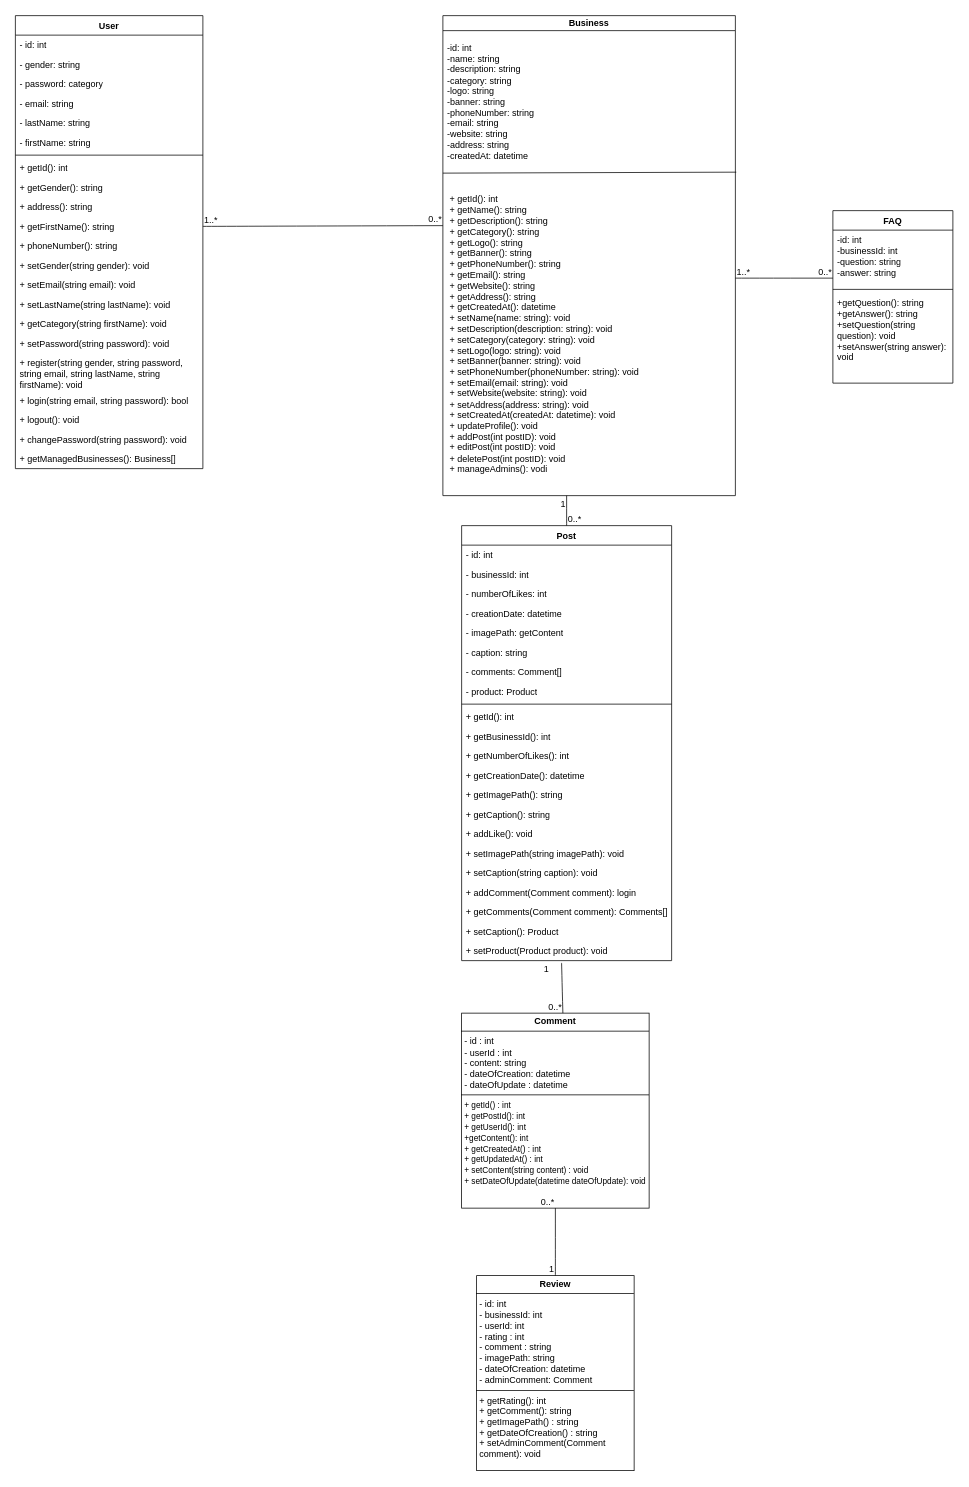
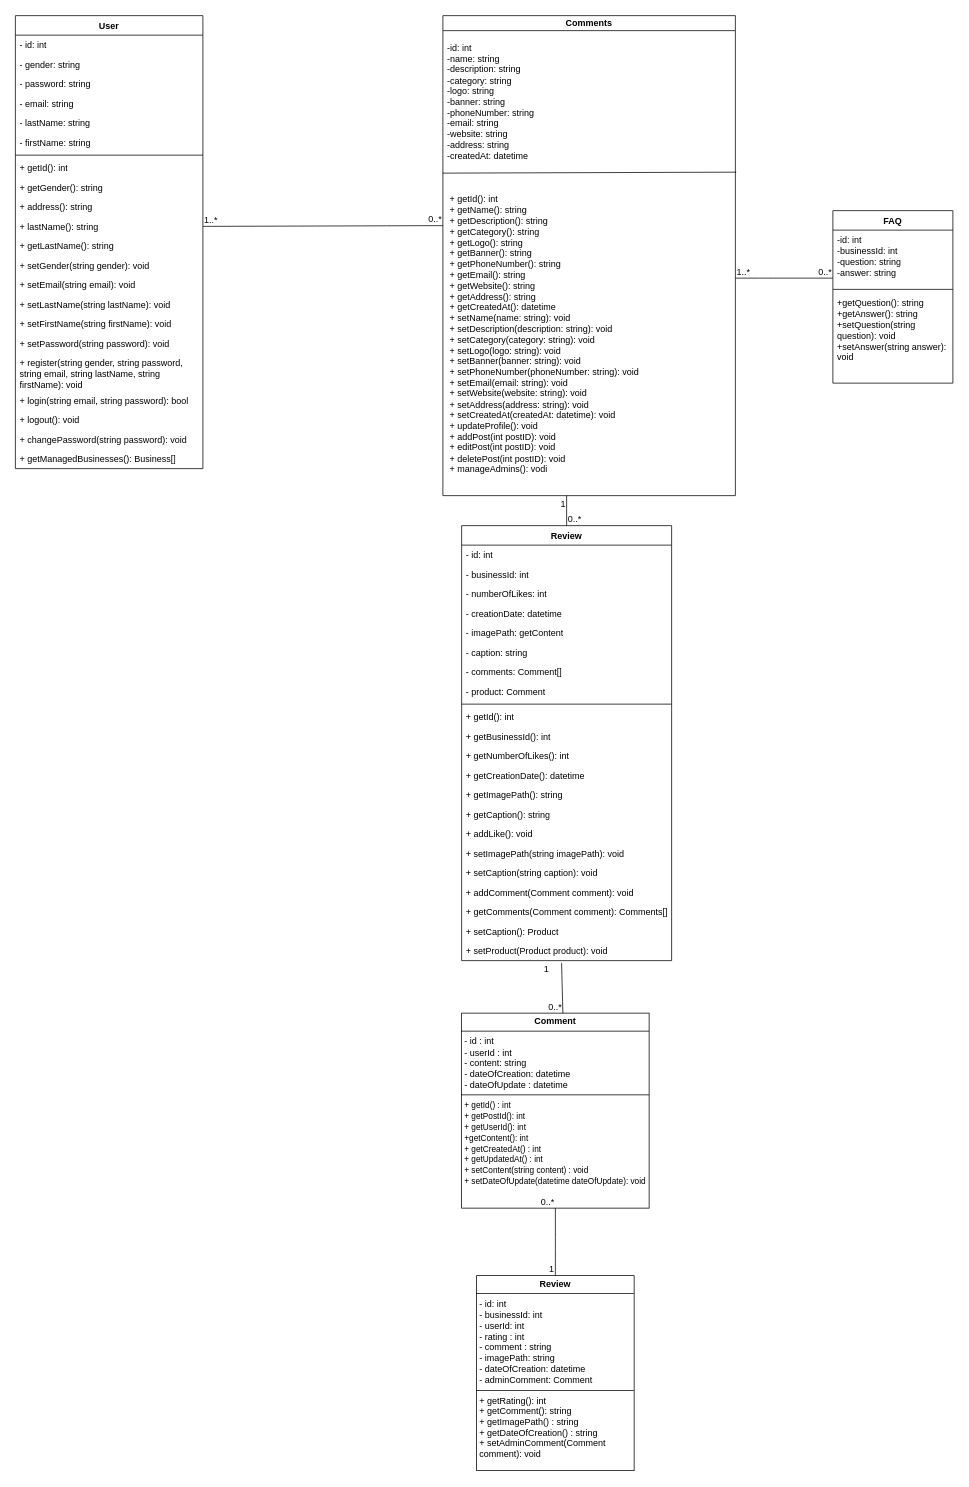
(589, 23) -> (589, 23)
(67, 85) -> (61, 85)
(75, 227) -> (64, 227)
(73, 247) -> (73, 247)
(105, 325) -> (106, 325)
(567, 536) -> (567, 536)
(508, 692) -> (508, 692)
(550, 893) -> (548, 893)
